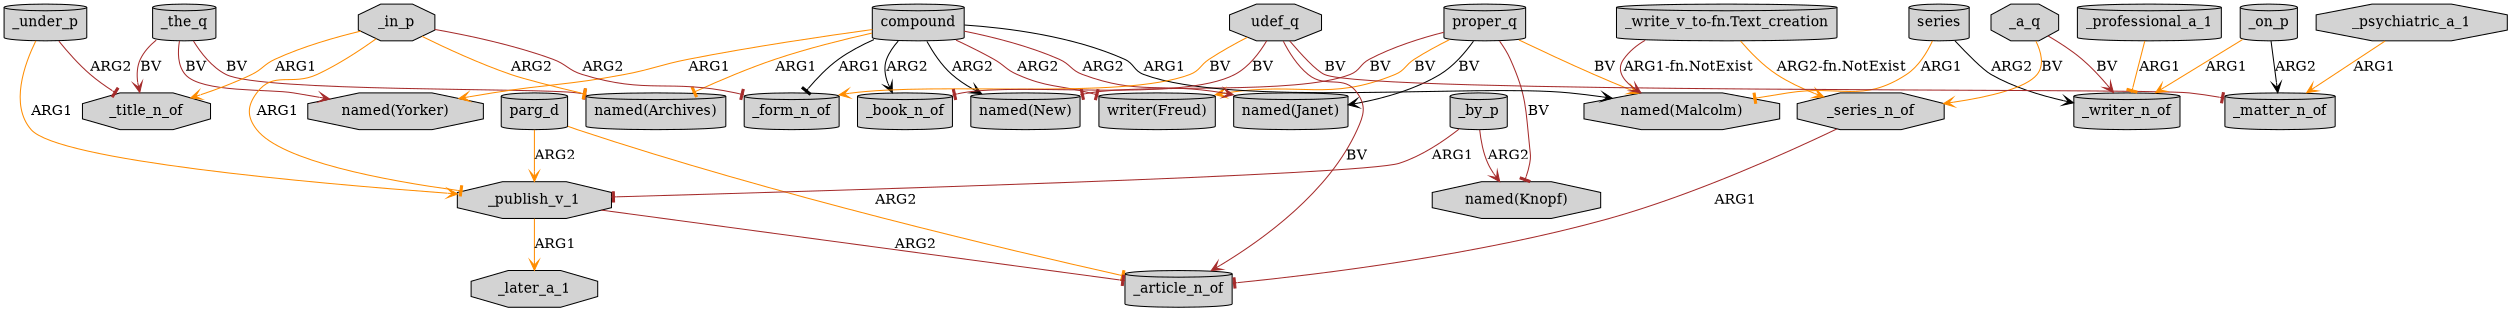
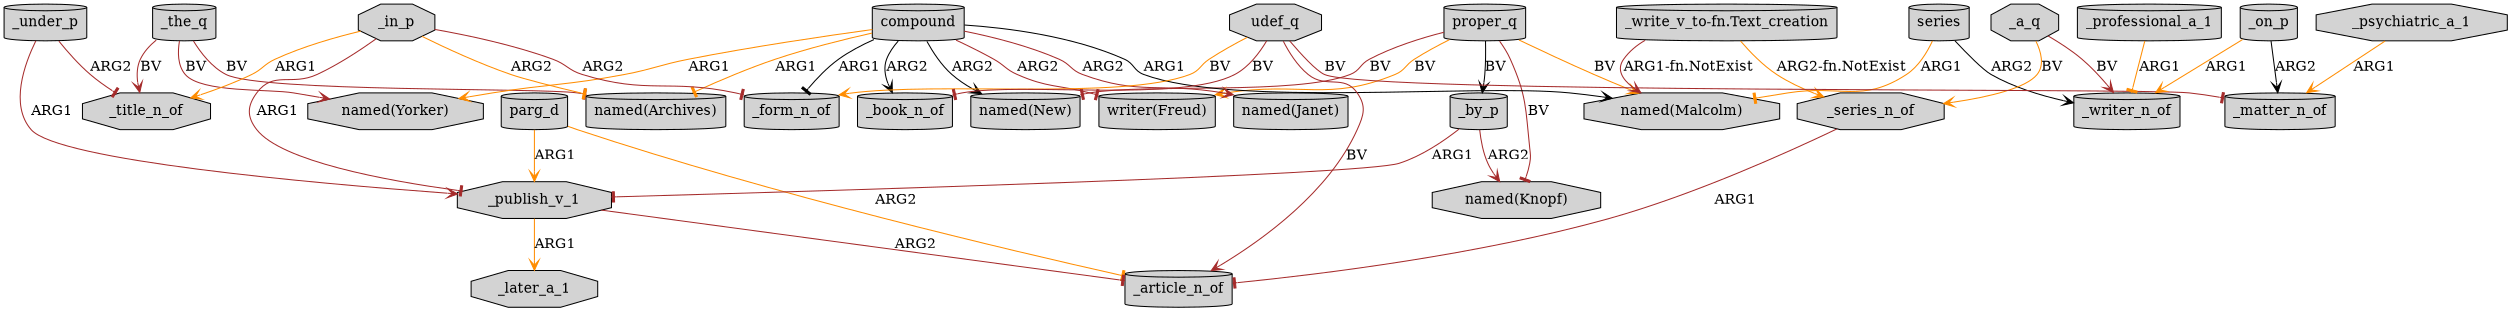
(1437, 76) -> (1485, 62)
(271, 142) -> (271, 142)
(555, 156) -> (555, 156)
(190, 168) -> (190, 168)
